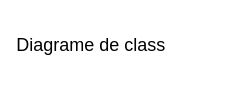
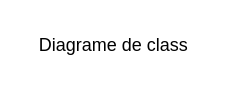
(91, 46) -> (113, 46)
